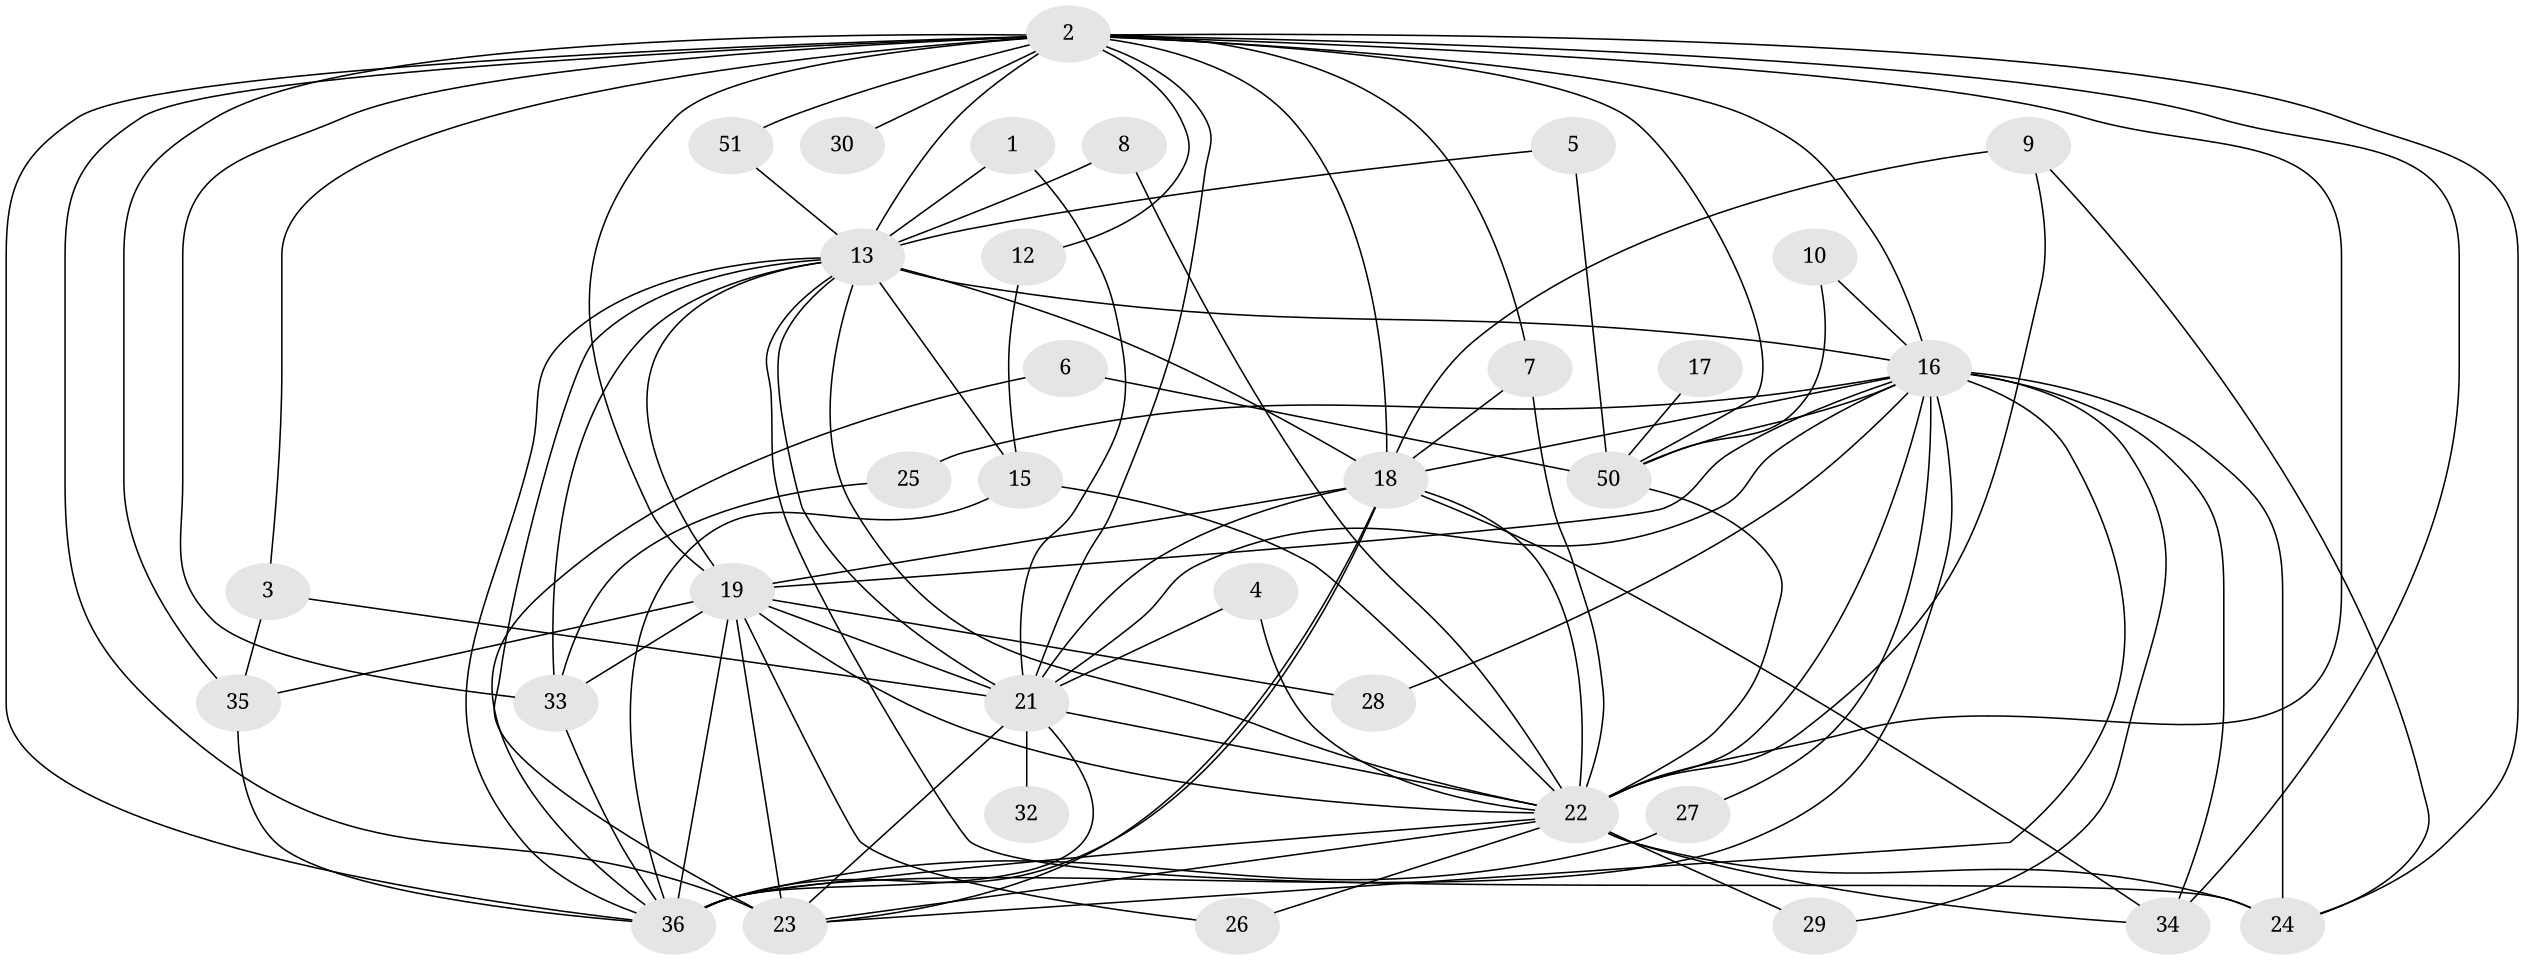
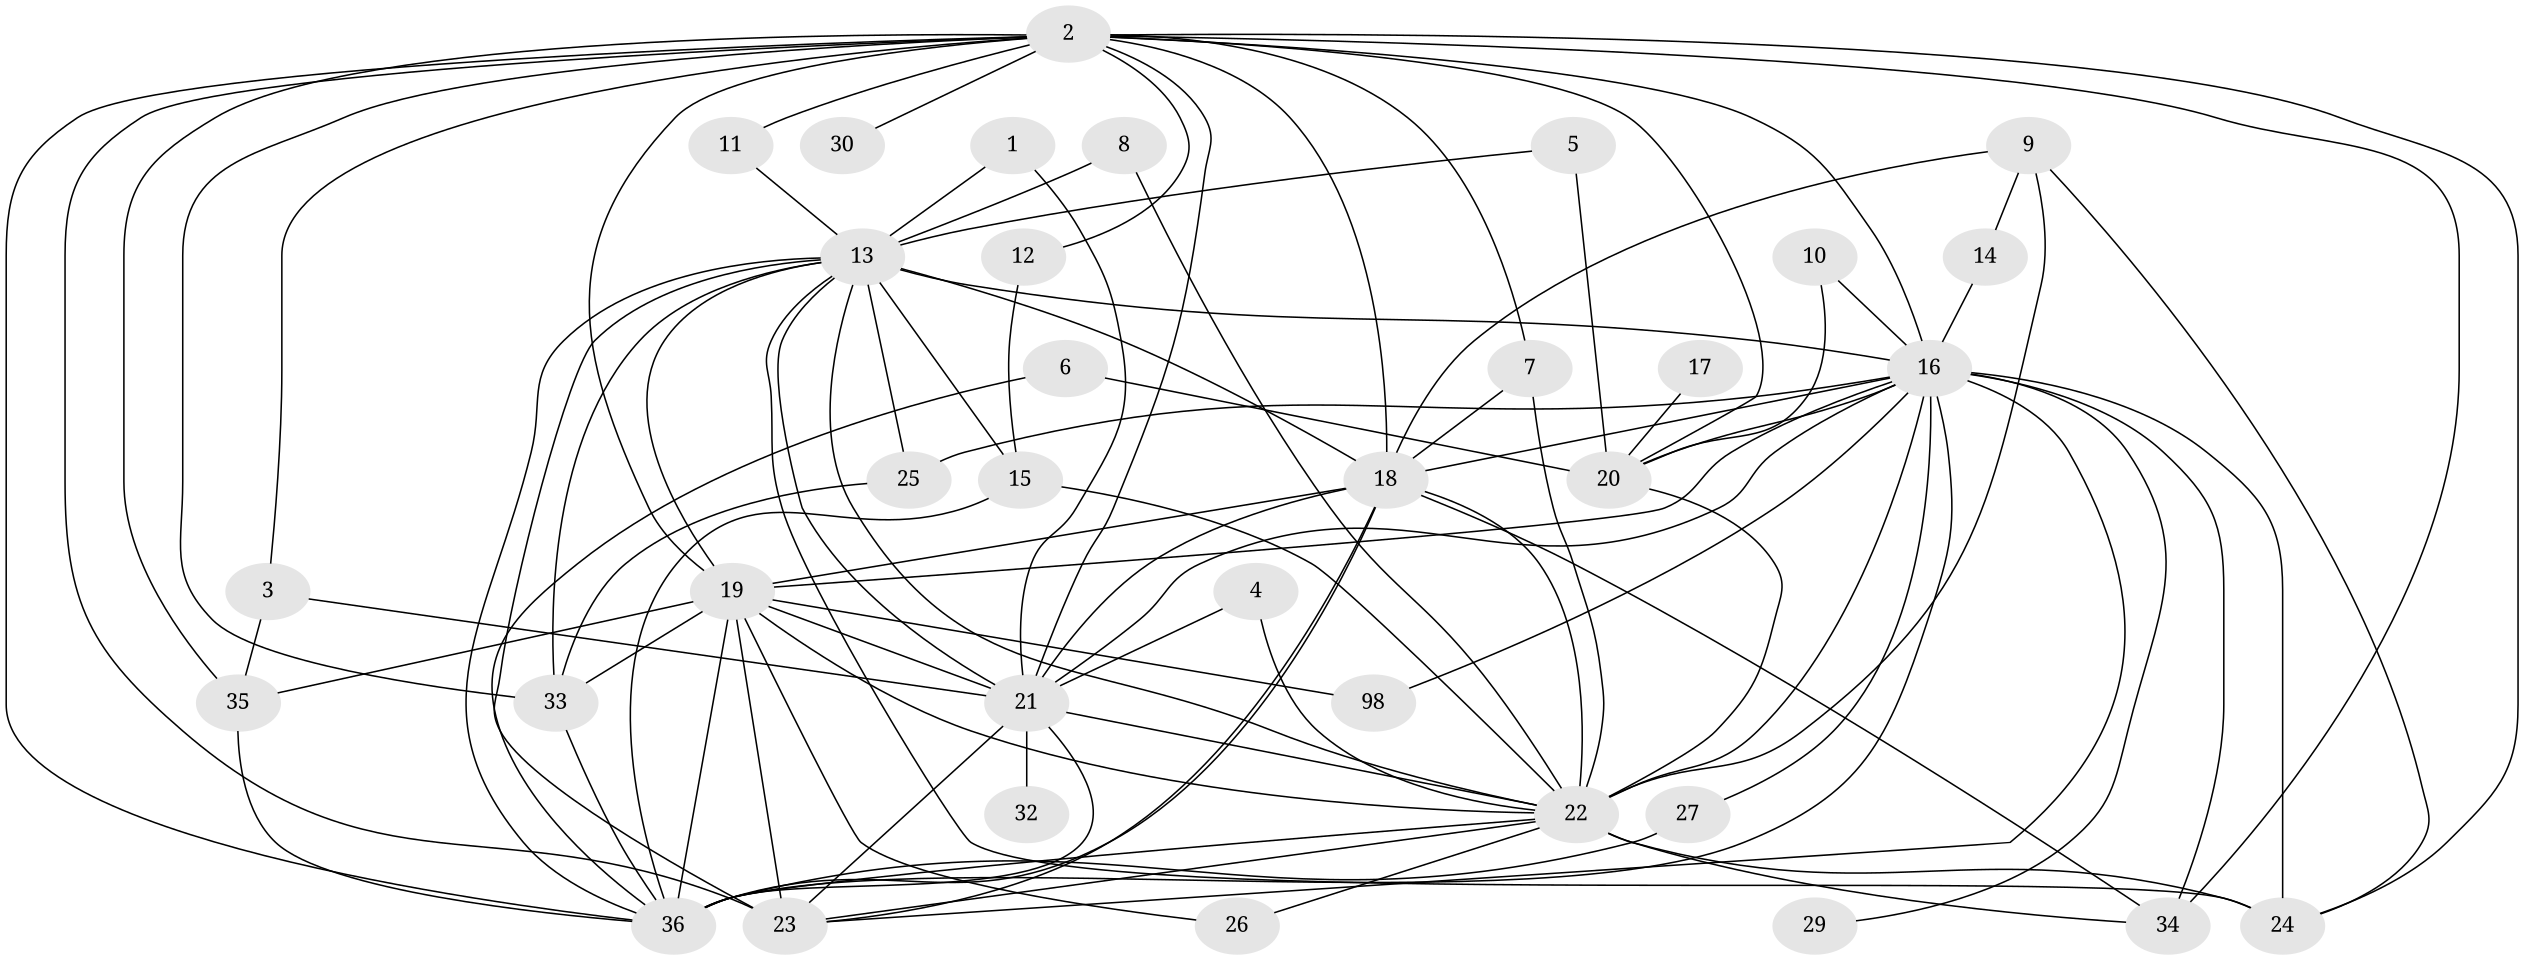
(945, 131) -> (886, 368)
(731, 146) -> (731, 146)
(2321, 189) -> none
none -> (1985, 257)
(1609, 480) -> (1609, 480)
(1374, 703) -> (1374, 703)
(1699, 873) -> none
